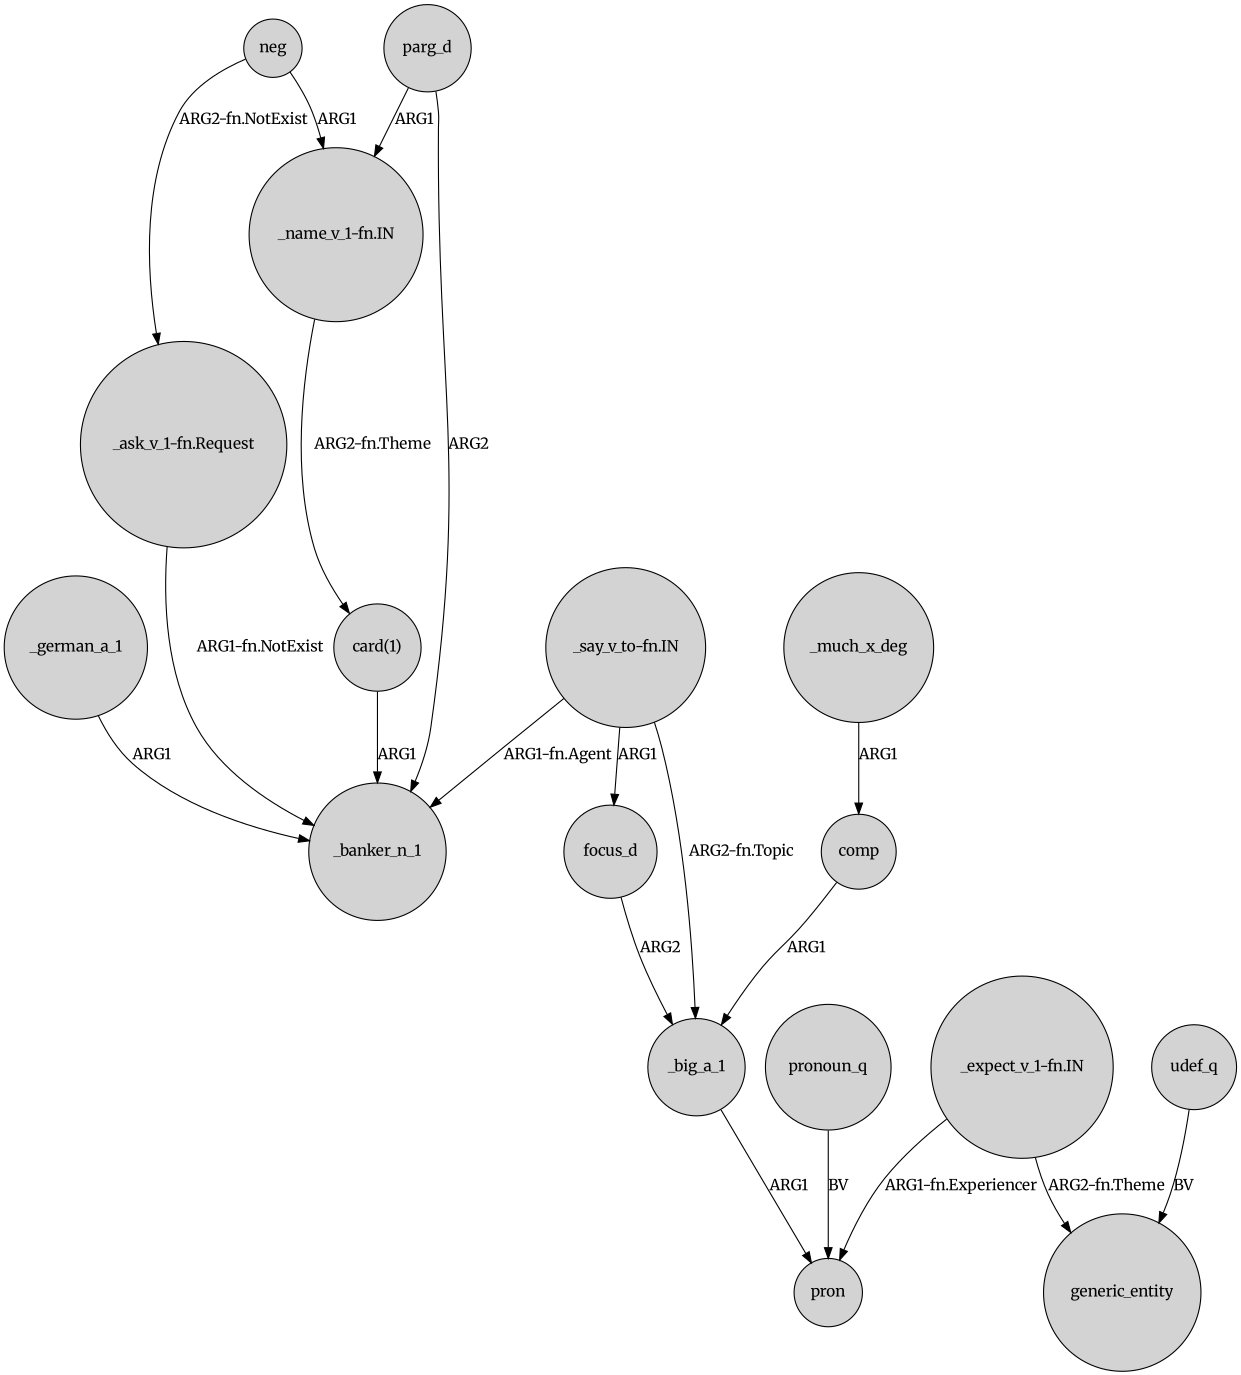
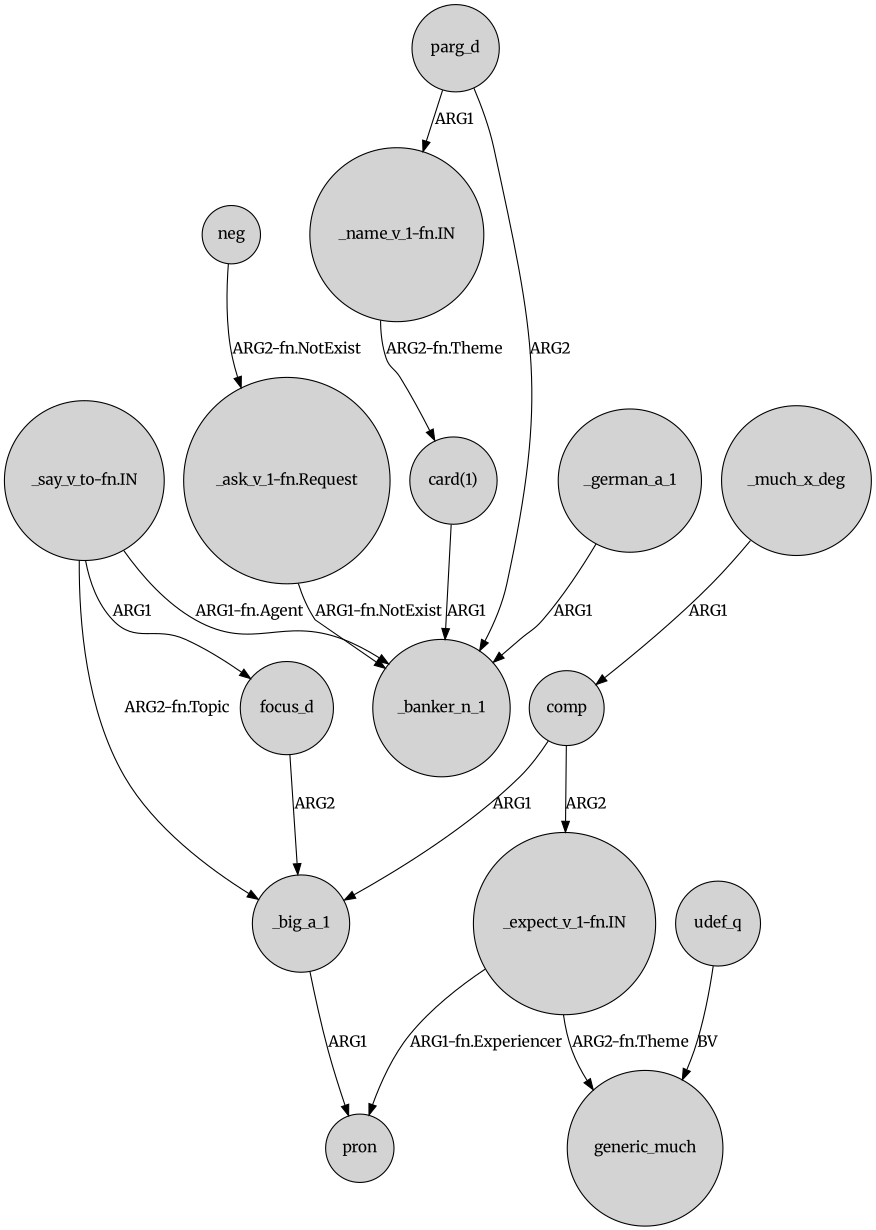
(309, 104) -> none
none -> (566, 783)
(828, 1067) -> none
(1122, 1293) -> (645, 1148)
